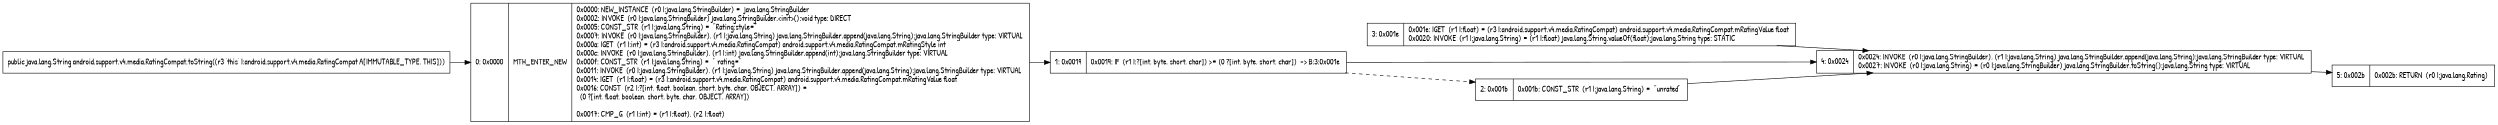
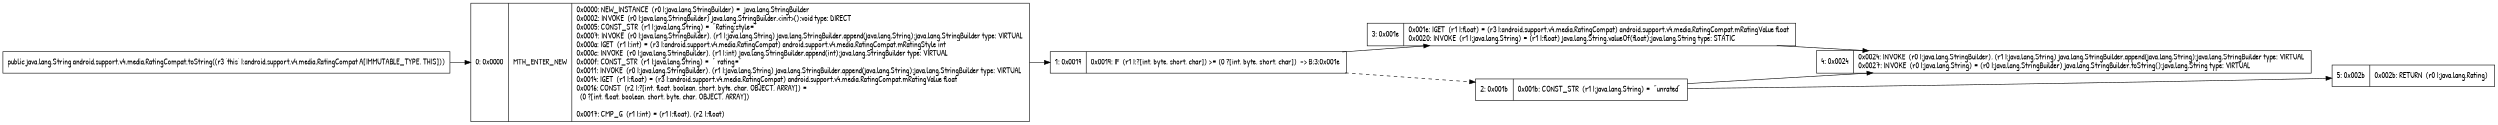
(1578, 62) -> (1383, 49)
(2319, 72) -> (2007, 84)
